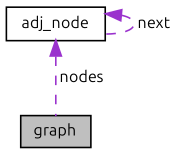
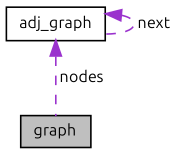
(56, 24) -> (56, 24)
